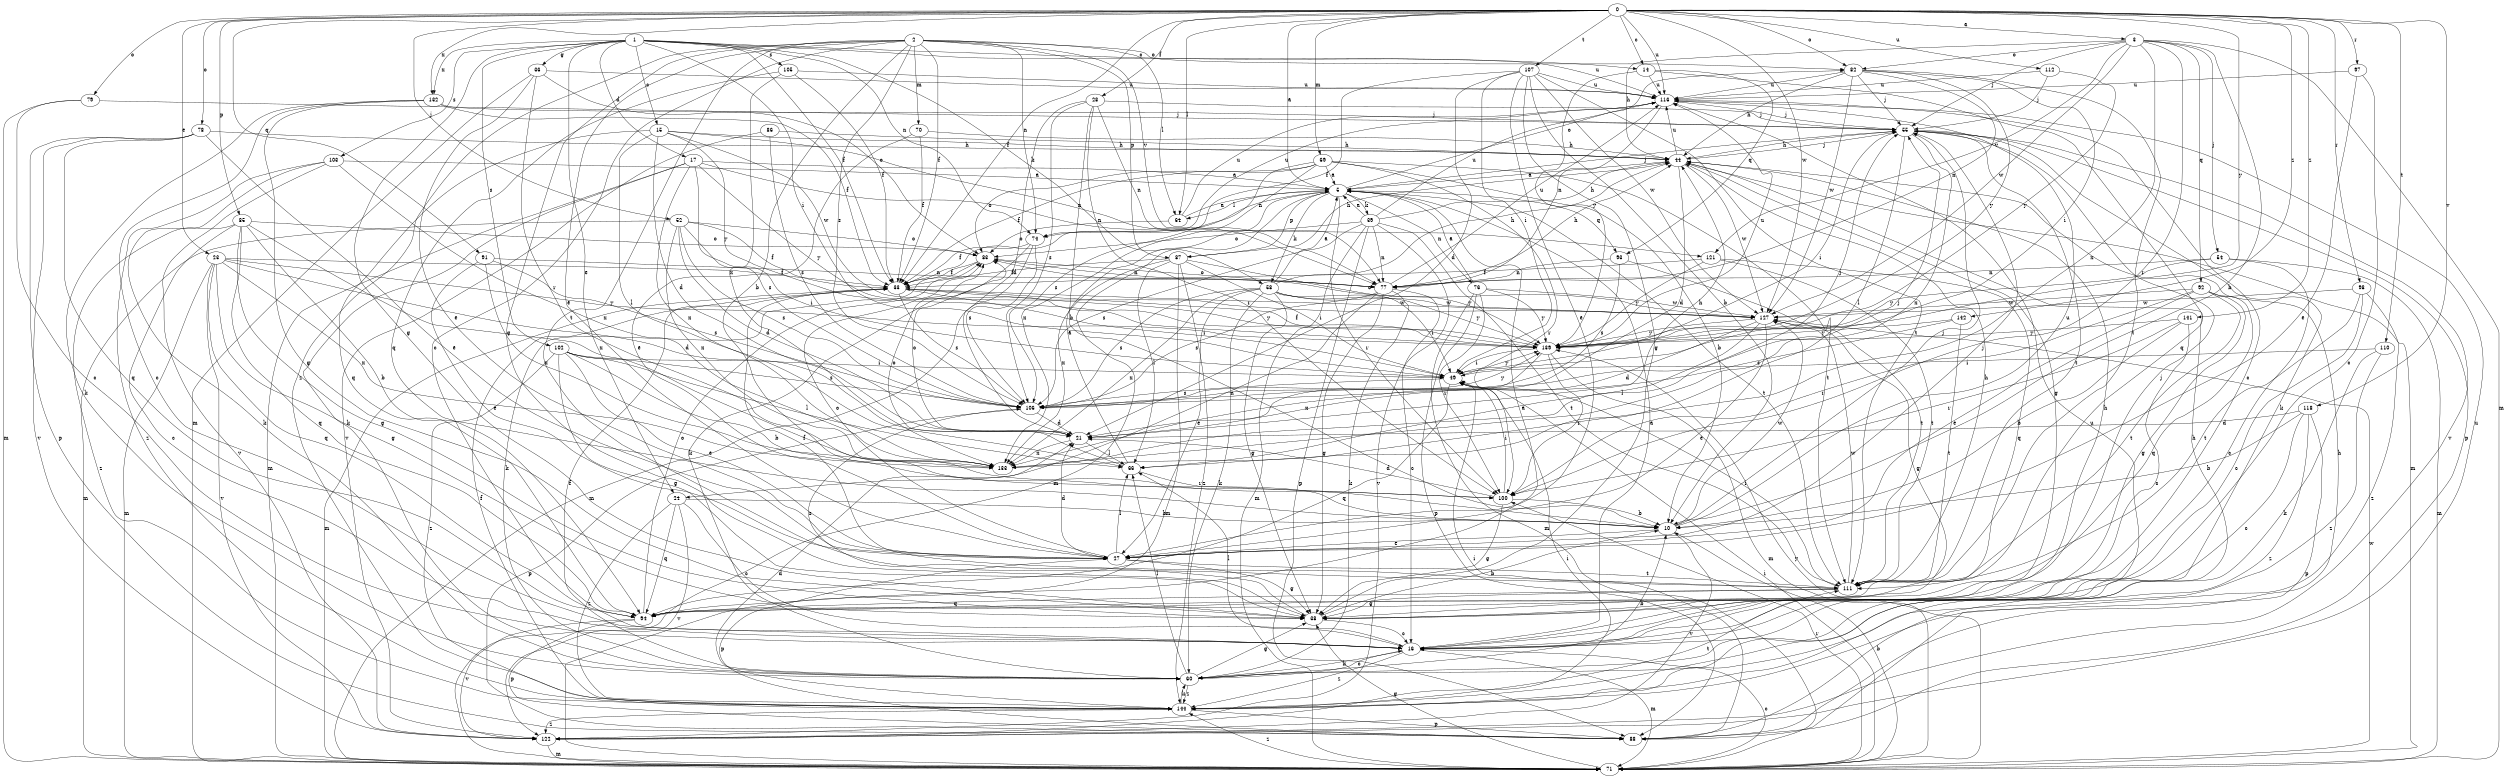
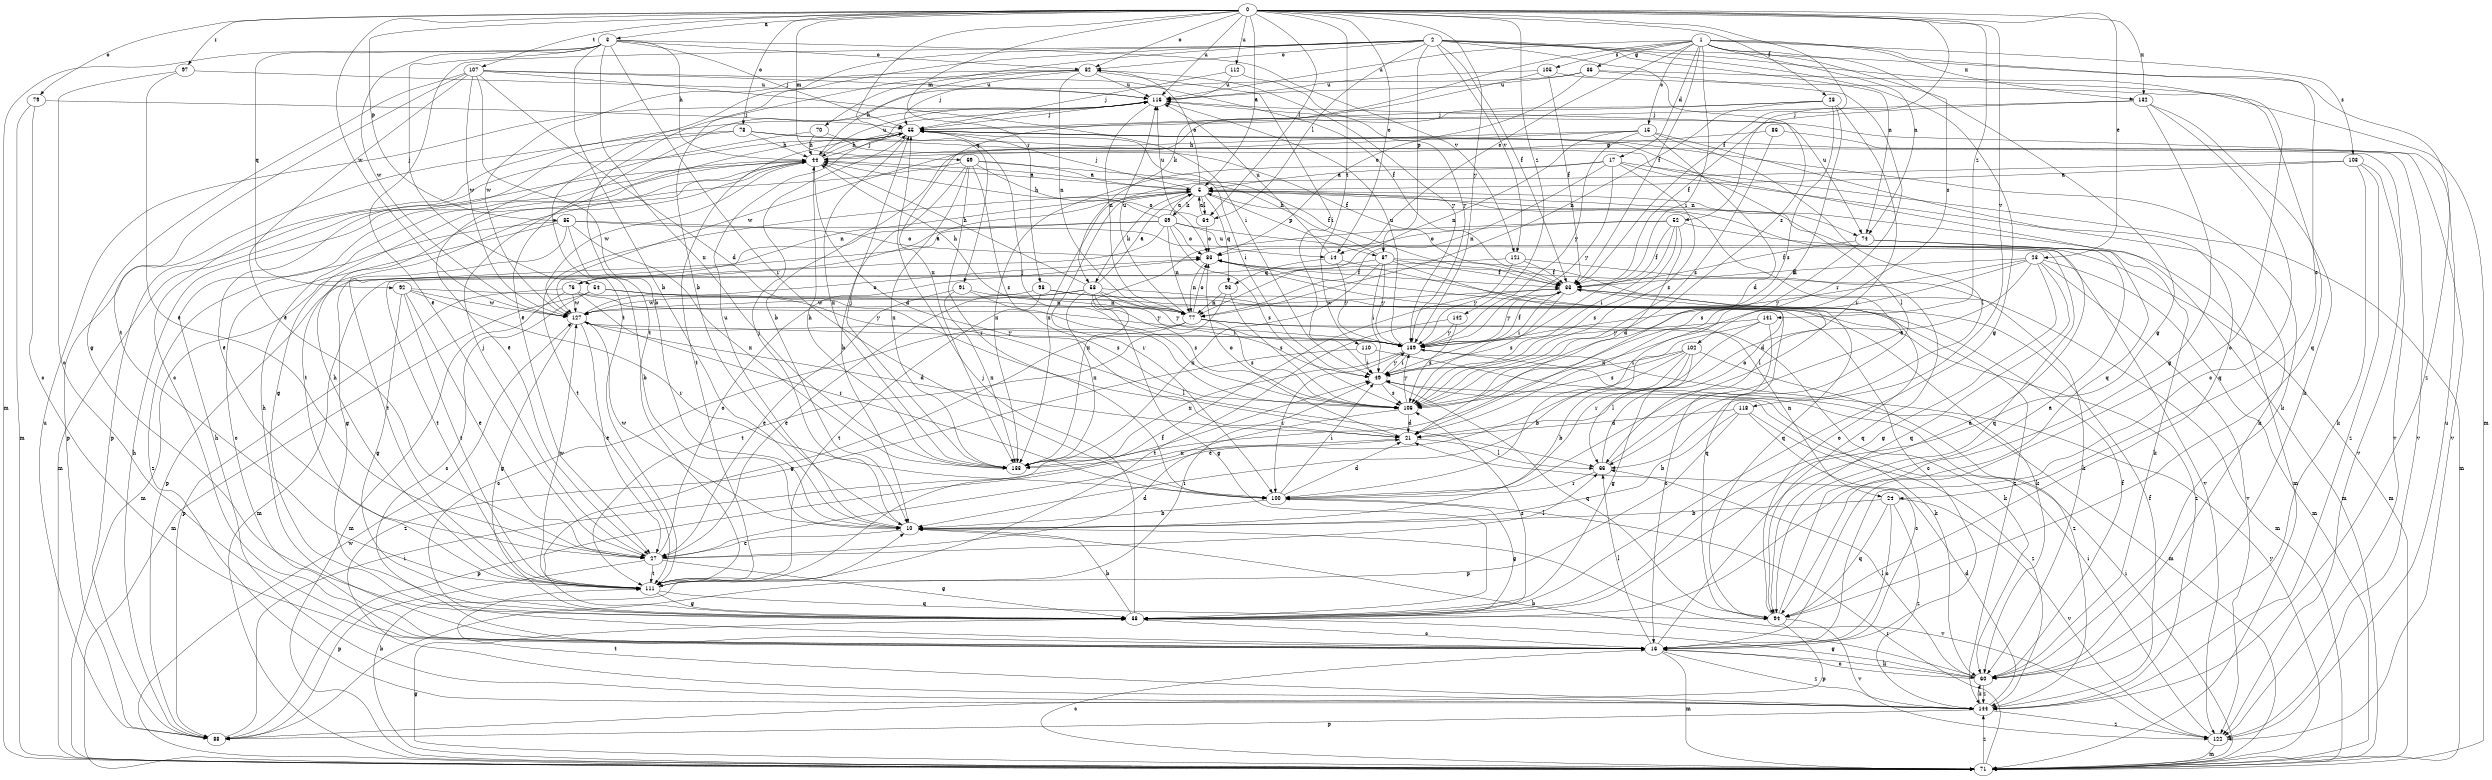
(1506, 139) -> (1236, 249)
(1347, 145) -> (1609, 145)
(1469, 402) -> (831, 358)
